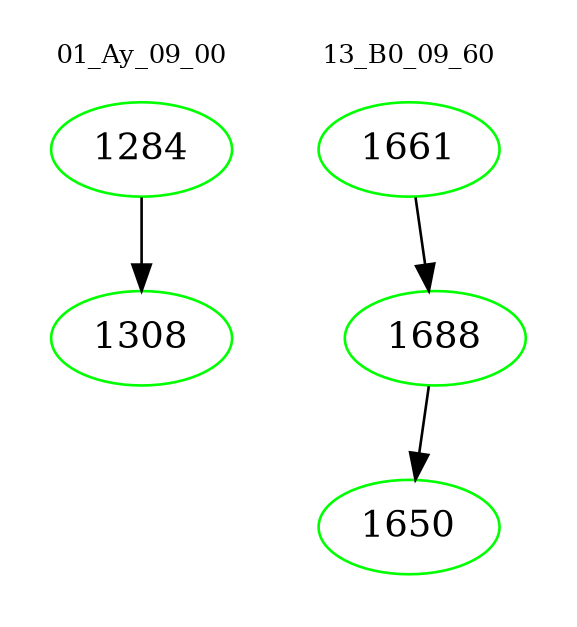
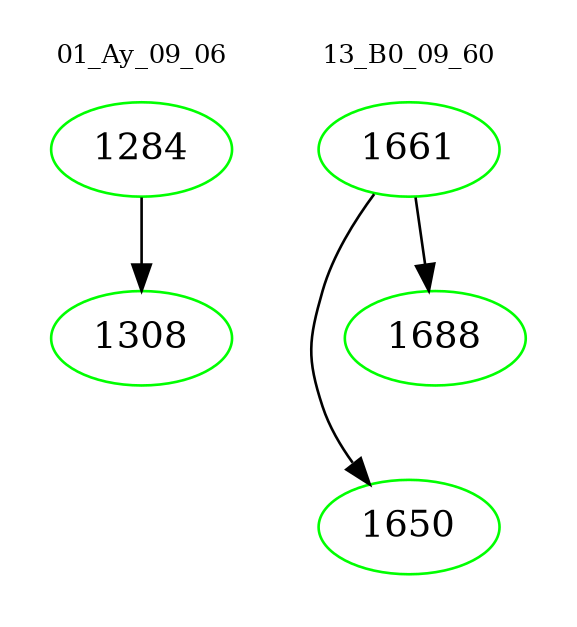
(142, 56) -> (142, 56)
(424, 420) -> (314, 326)
